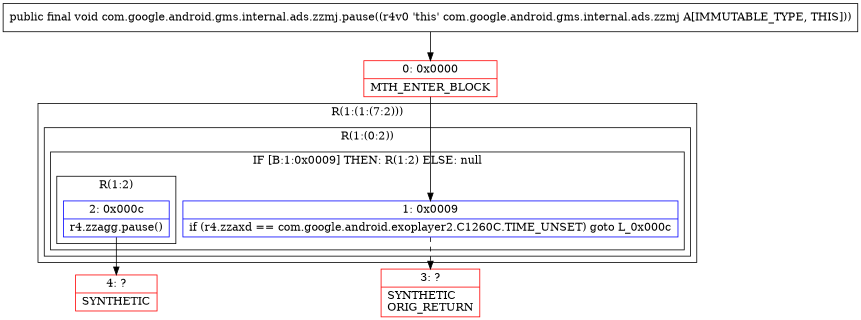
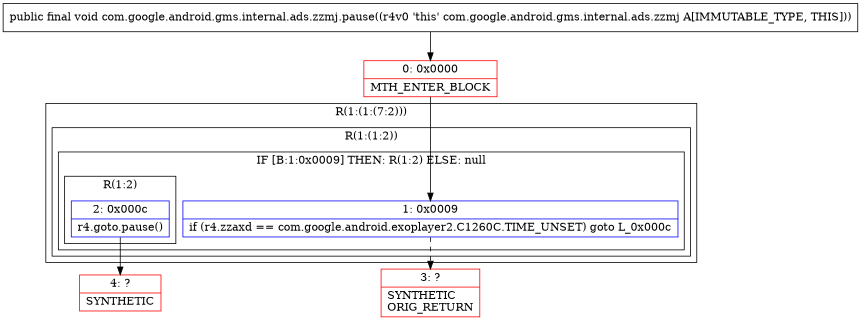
(367, 137) -> (371, 137)
(116, 228) -> (120, 228)
